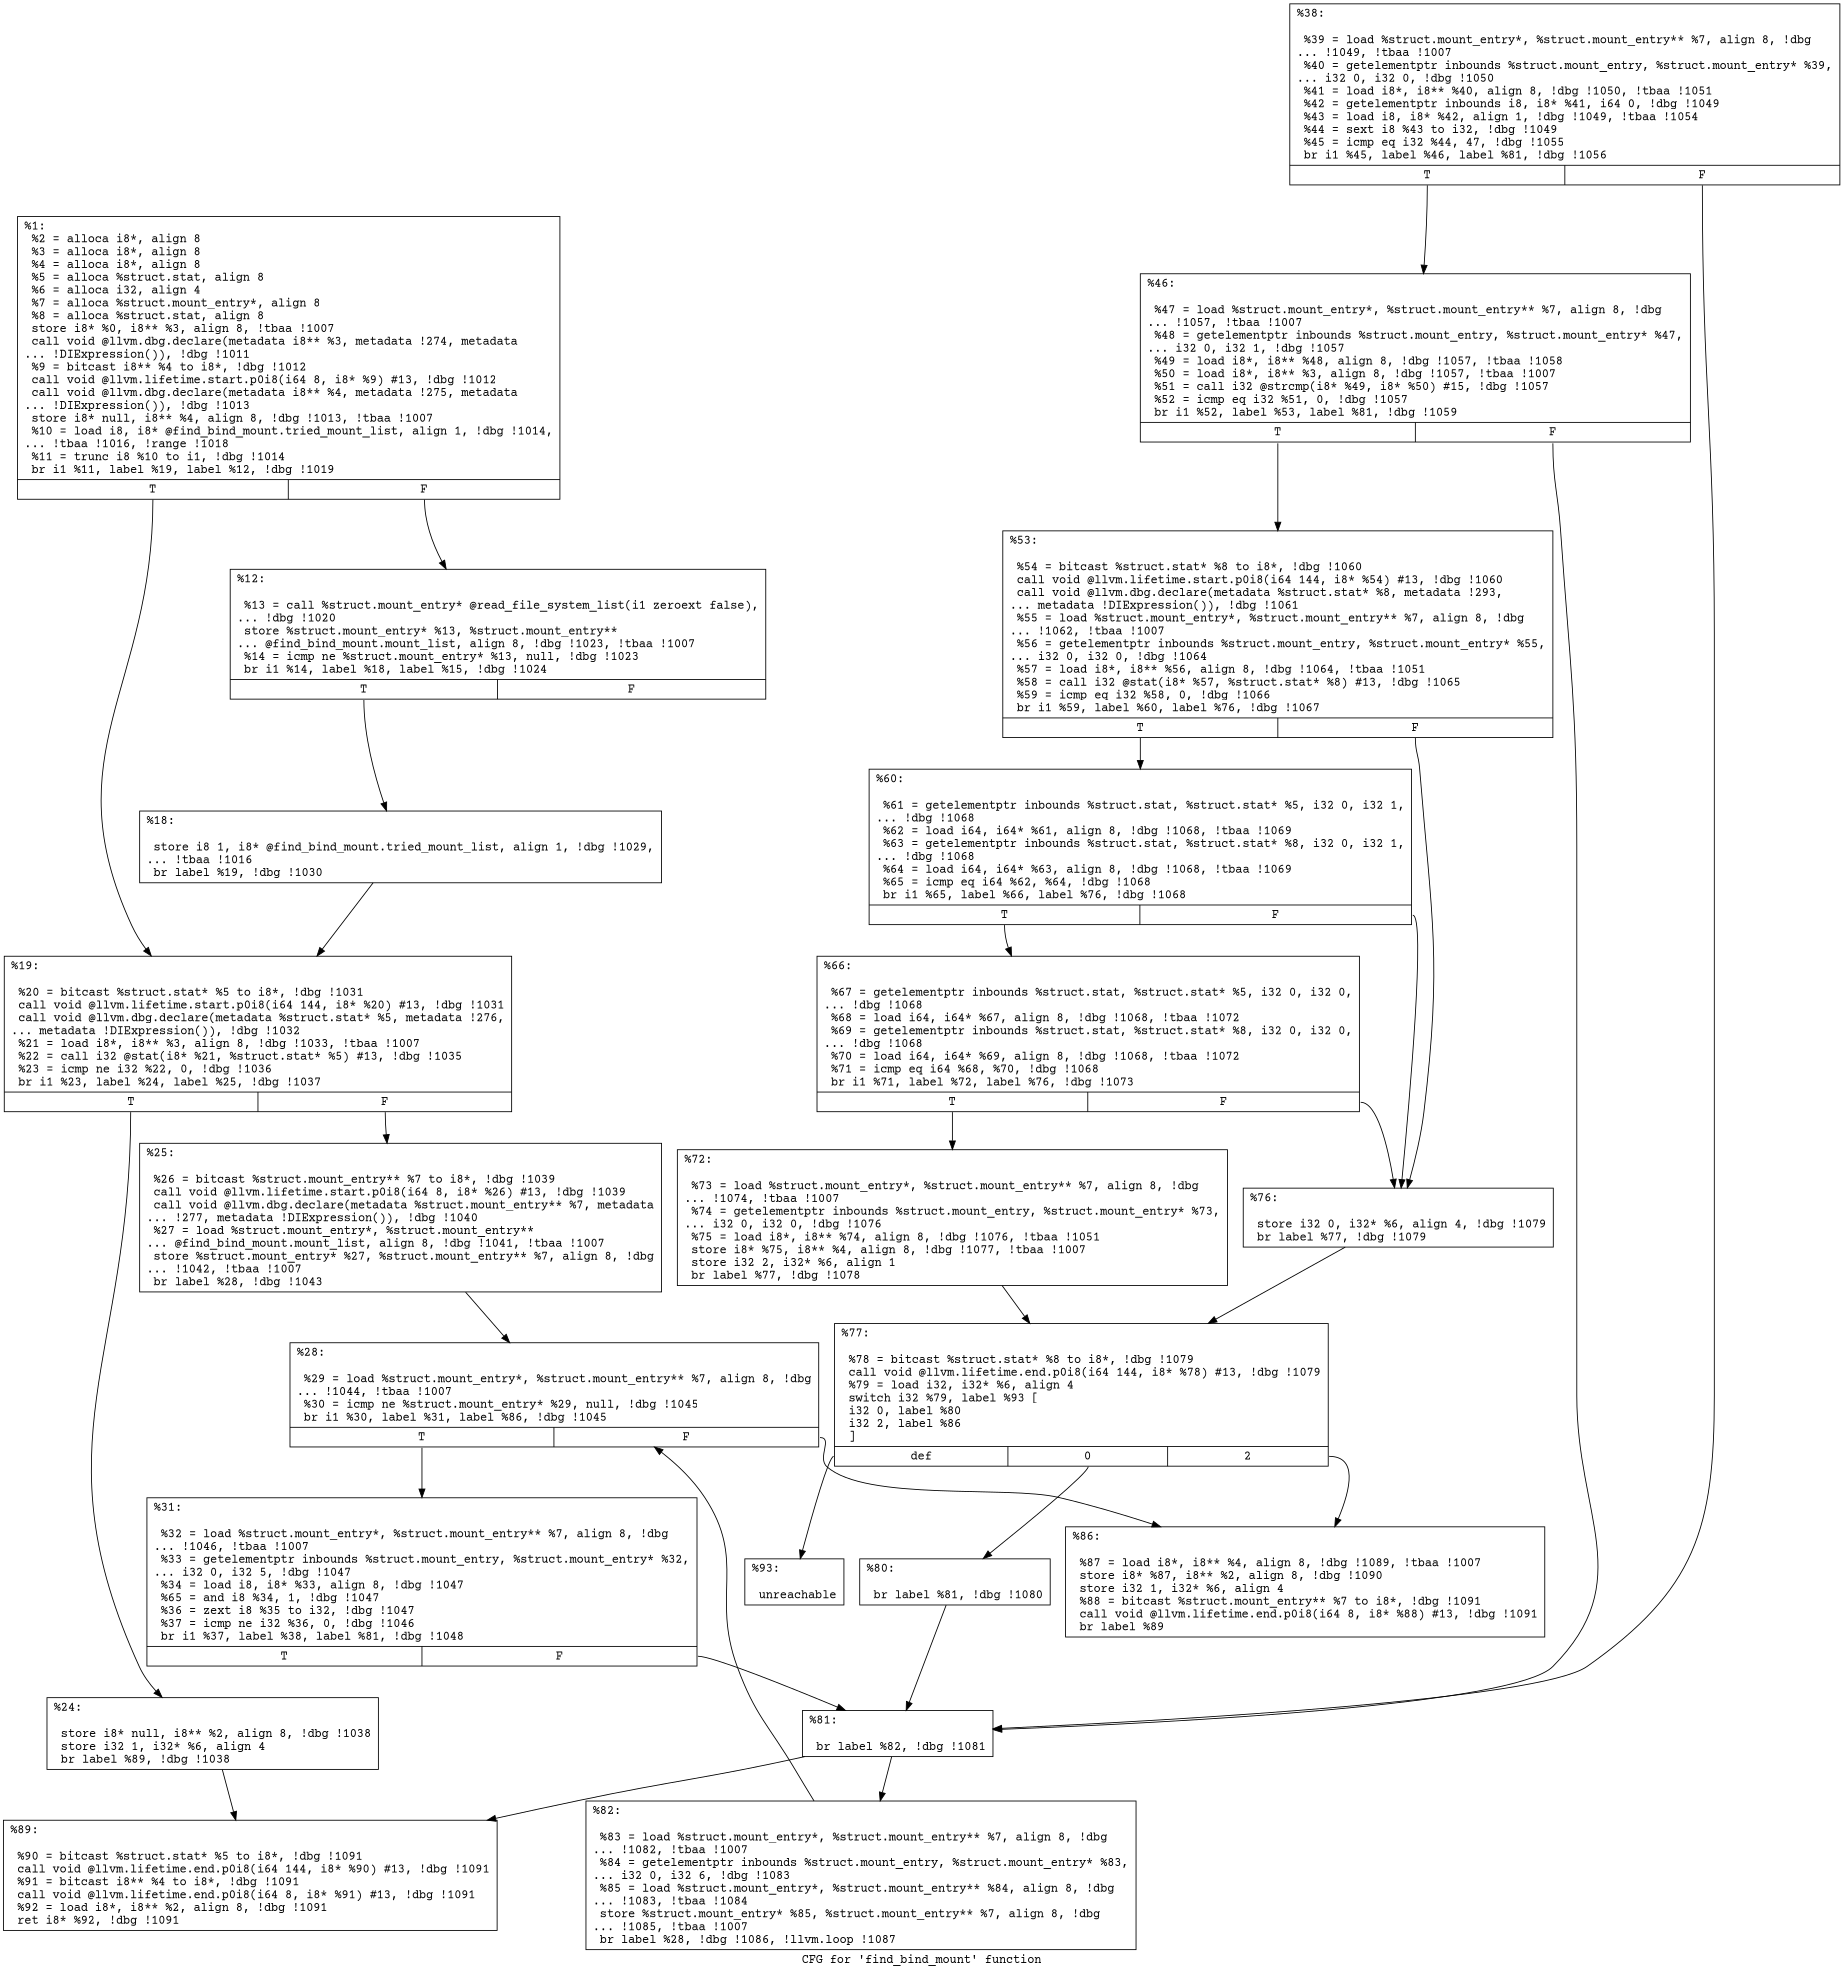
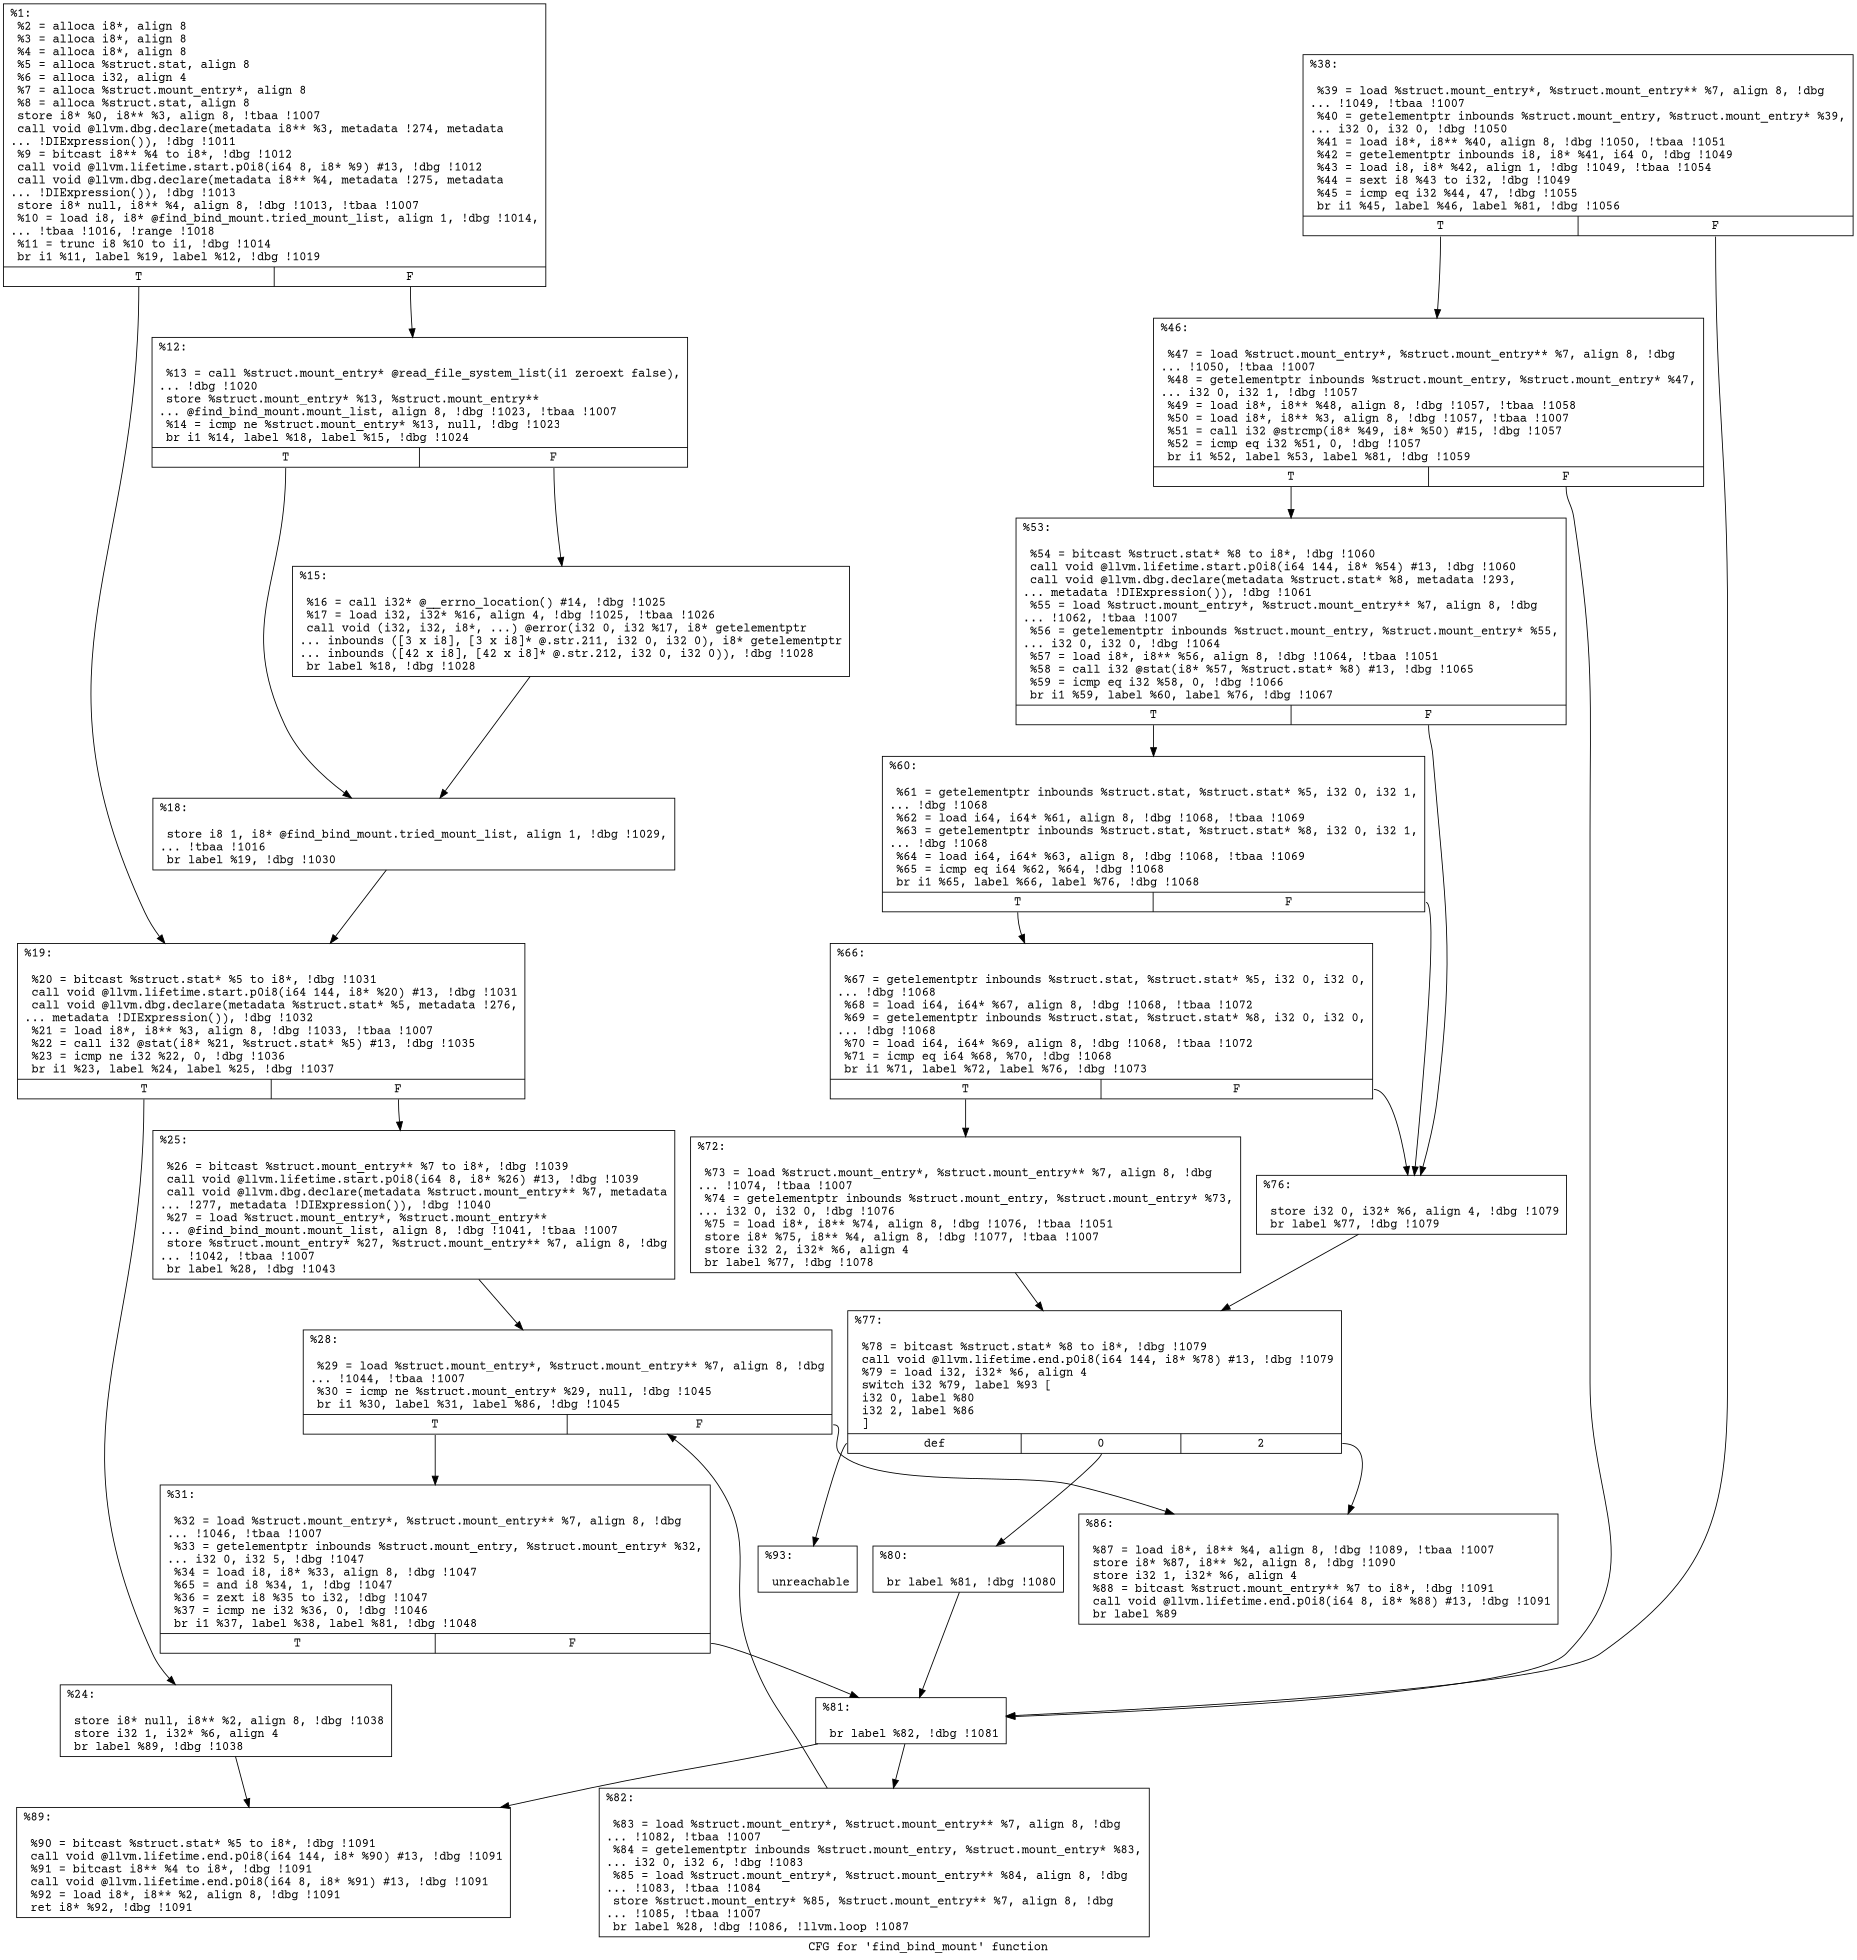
(1225, 322) -> (1238, 367)
none -> (571, 621)
(790, 1262) -> (803, 1250)
